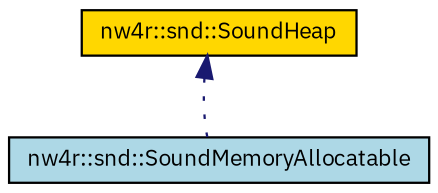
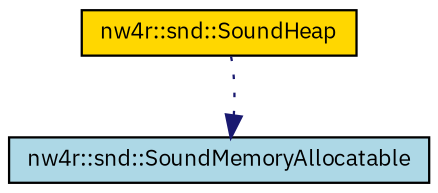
(204, 108) -> (234, 85)
